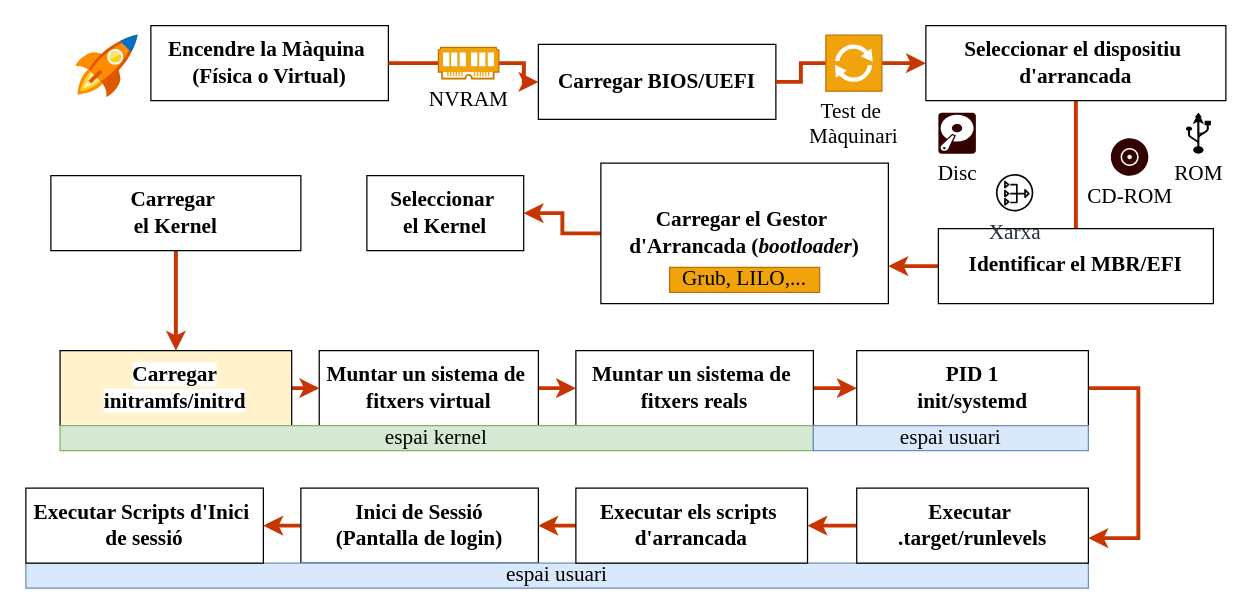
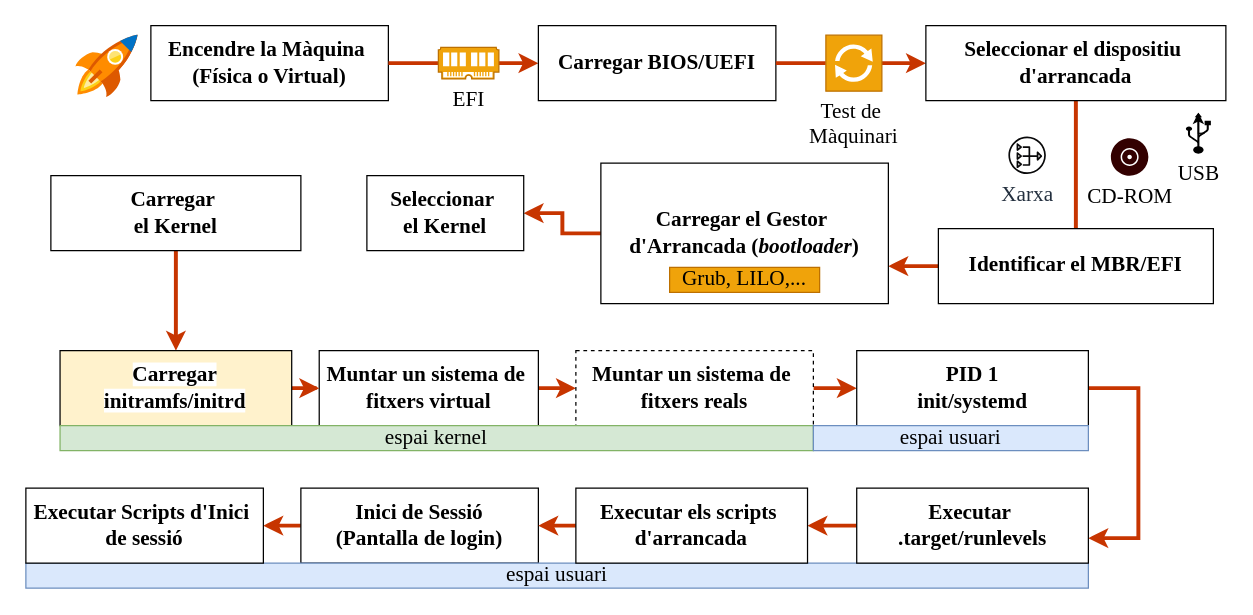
(657, 82) -> (657, 63)
(469, 101) -> (469, 101)
(957, 133) -> none
(1199, 175) -> (1199, 175)
(1014, 193) -> (1027, 155)
(694, 388) -> (694, 388)
